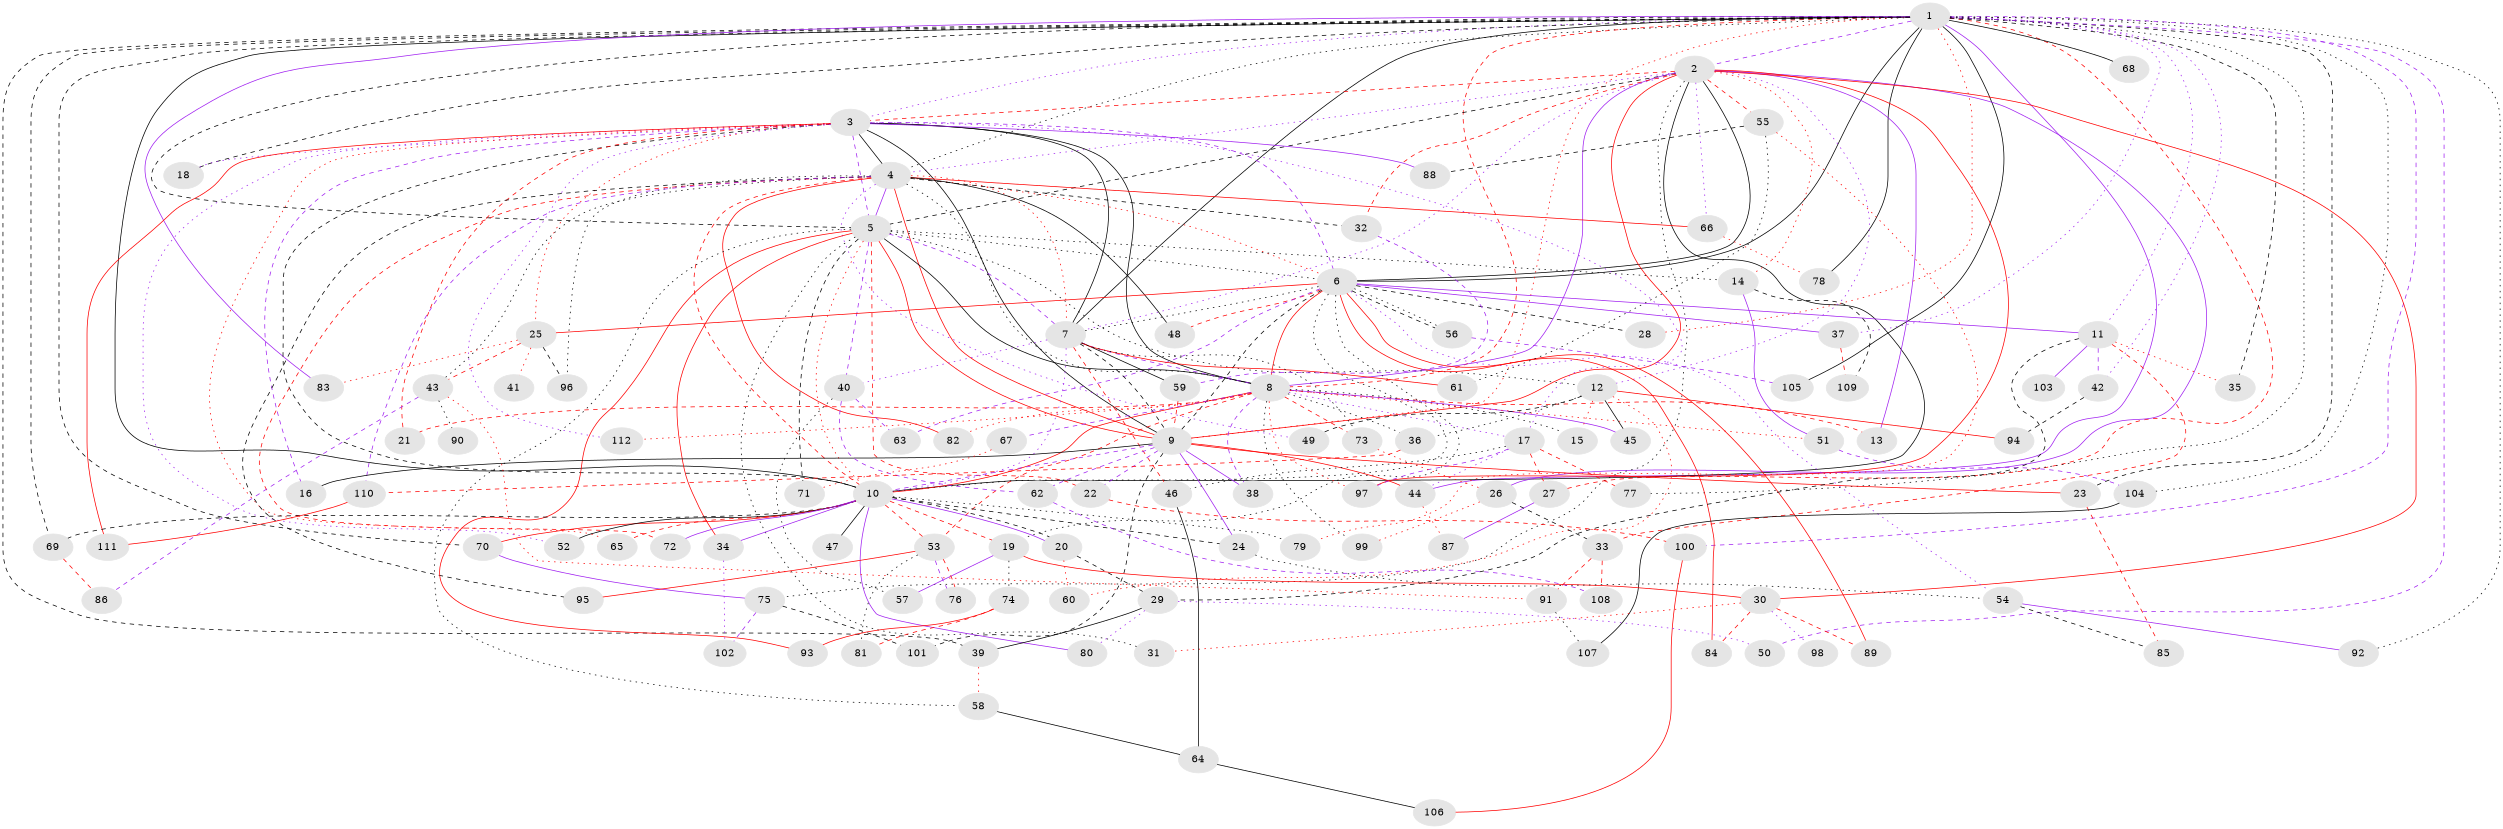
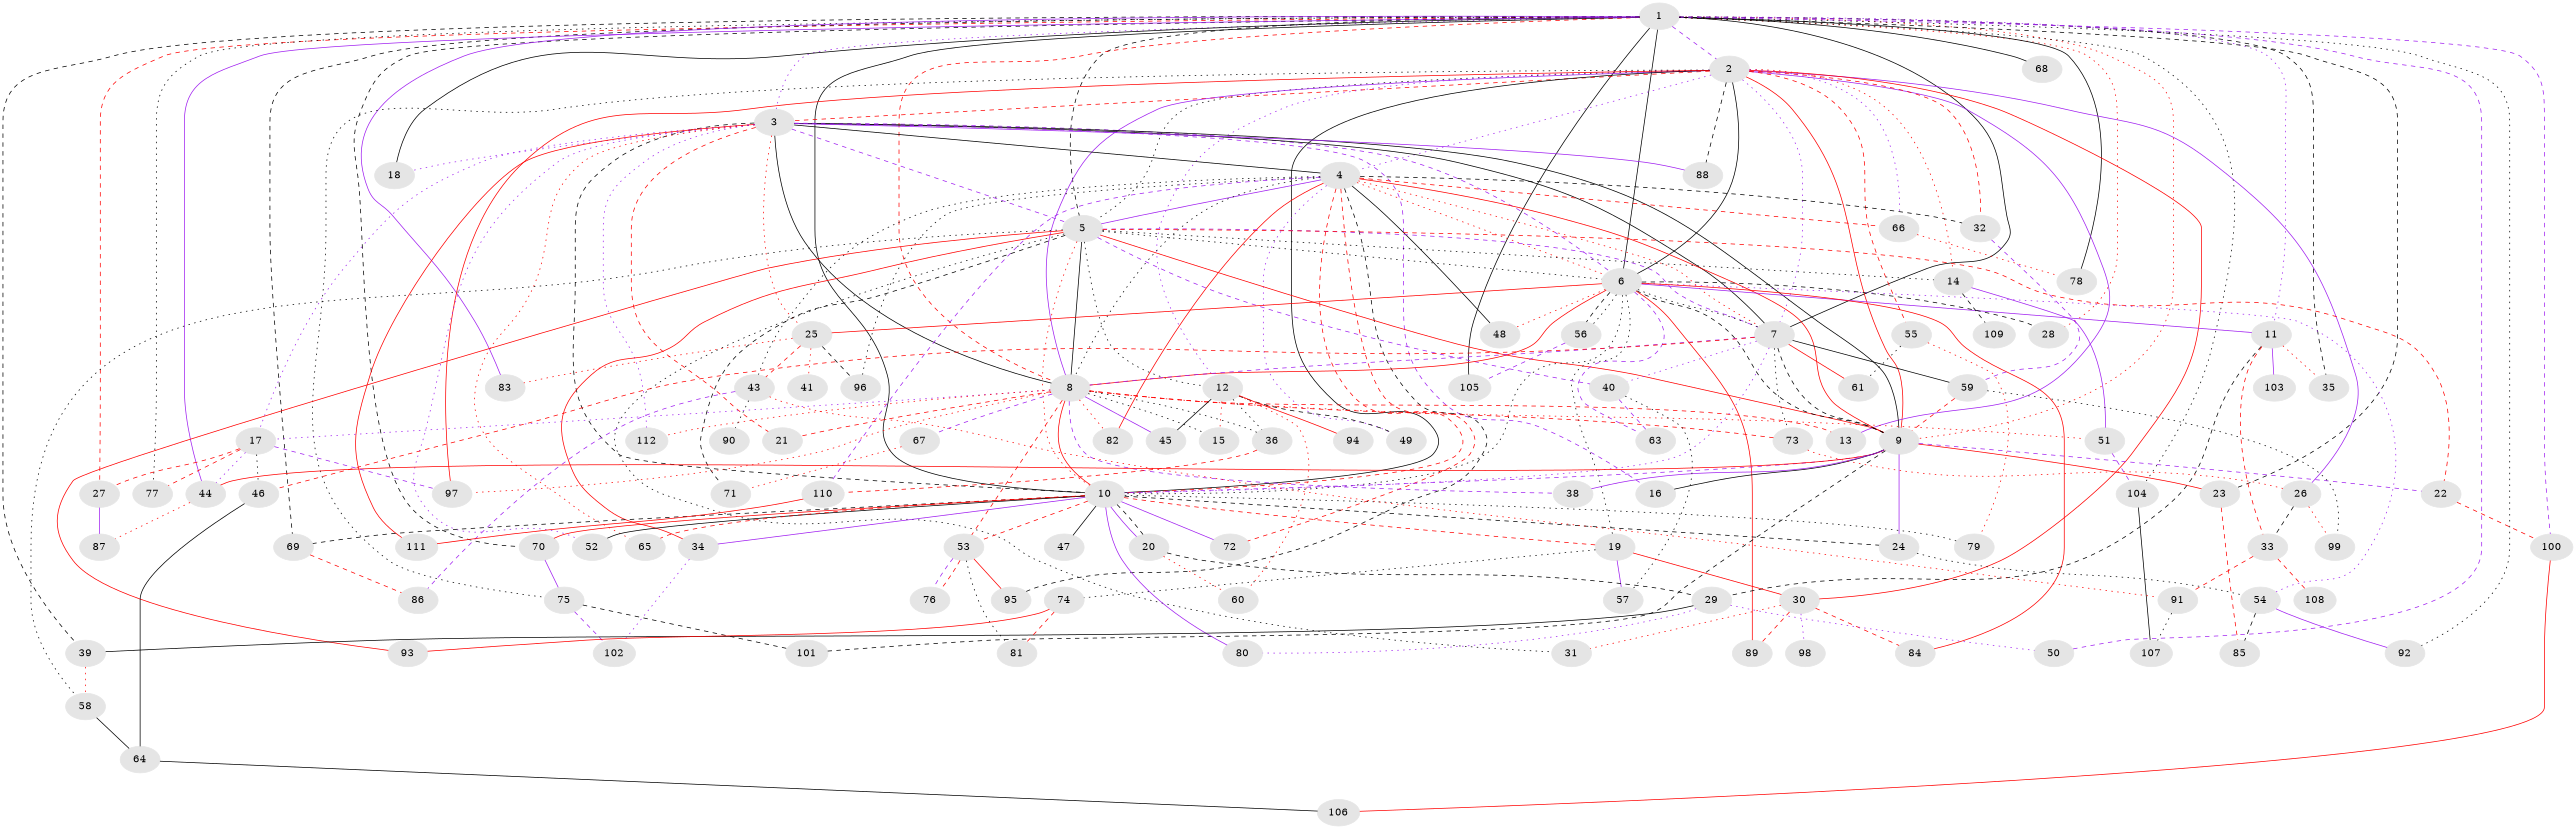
(1401, 44) -> none
(1050, 53) -> (770, 57)
(1302, 143) -> (1374, 84)
(1597, 149) -> (1716, 122)
(1280, 201) -> (1619, 202)
(1256, 308) -> (1561, 308)
(1839, 335) -> none
(2098, 388) -> none
(1290, 488) -> (2190, 424)
(1038, 494) -> none
